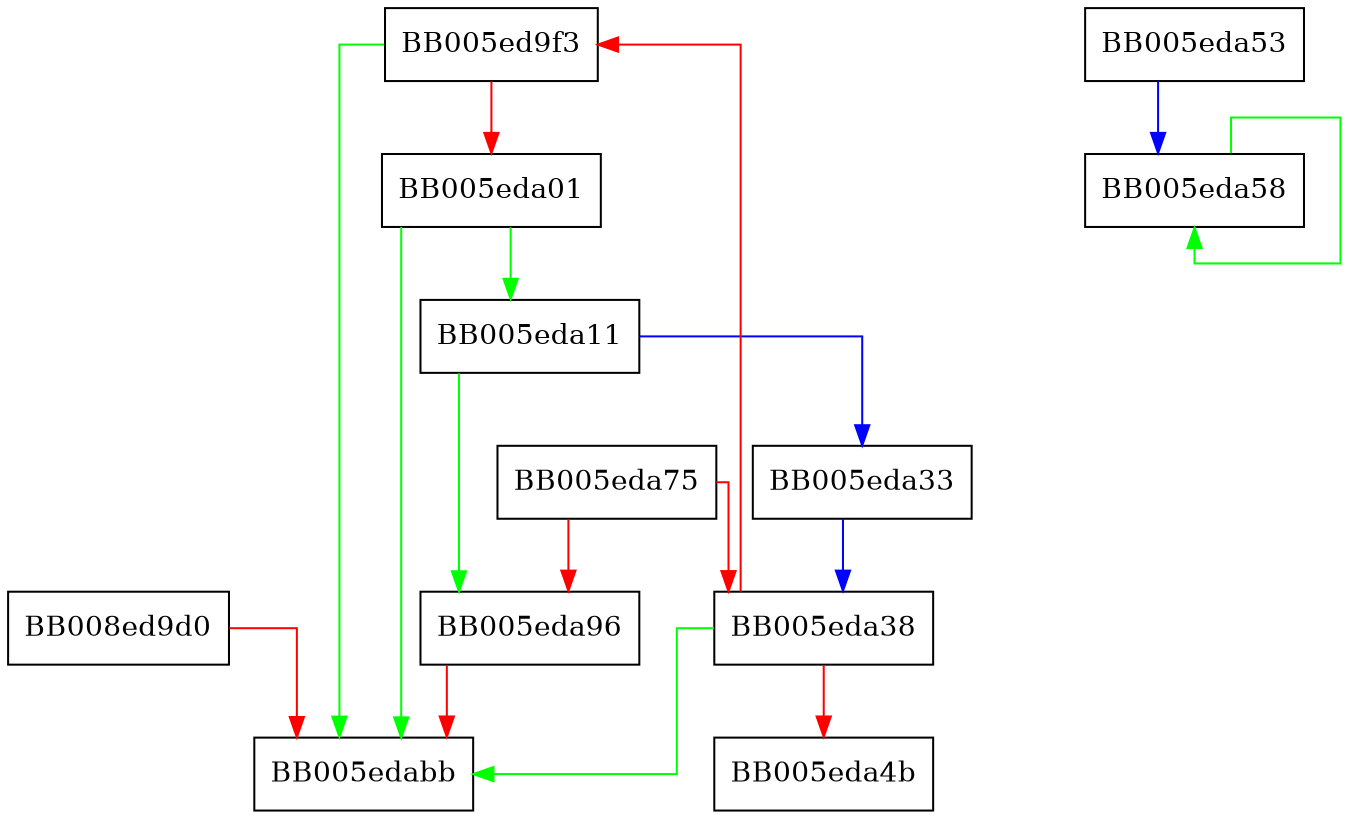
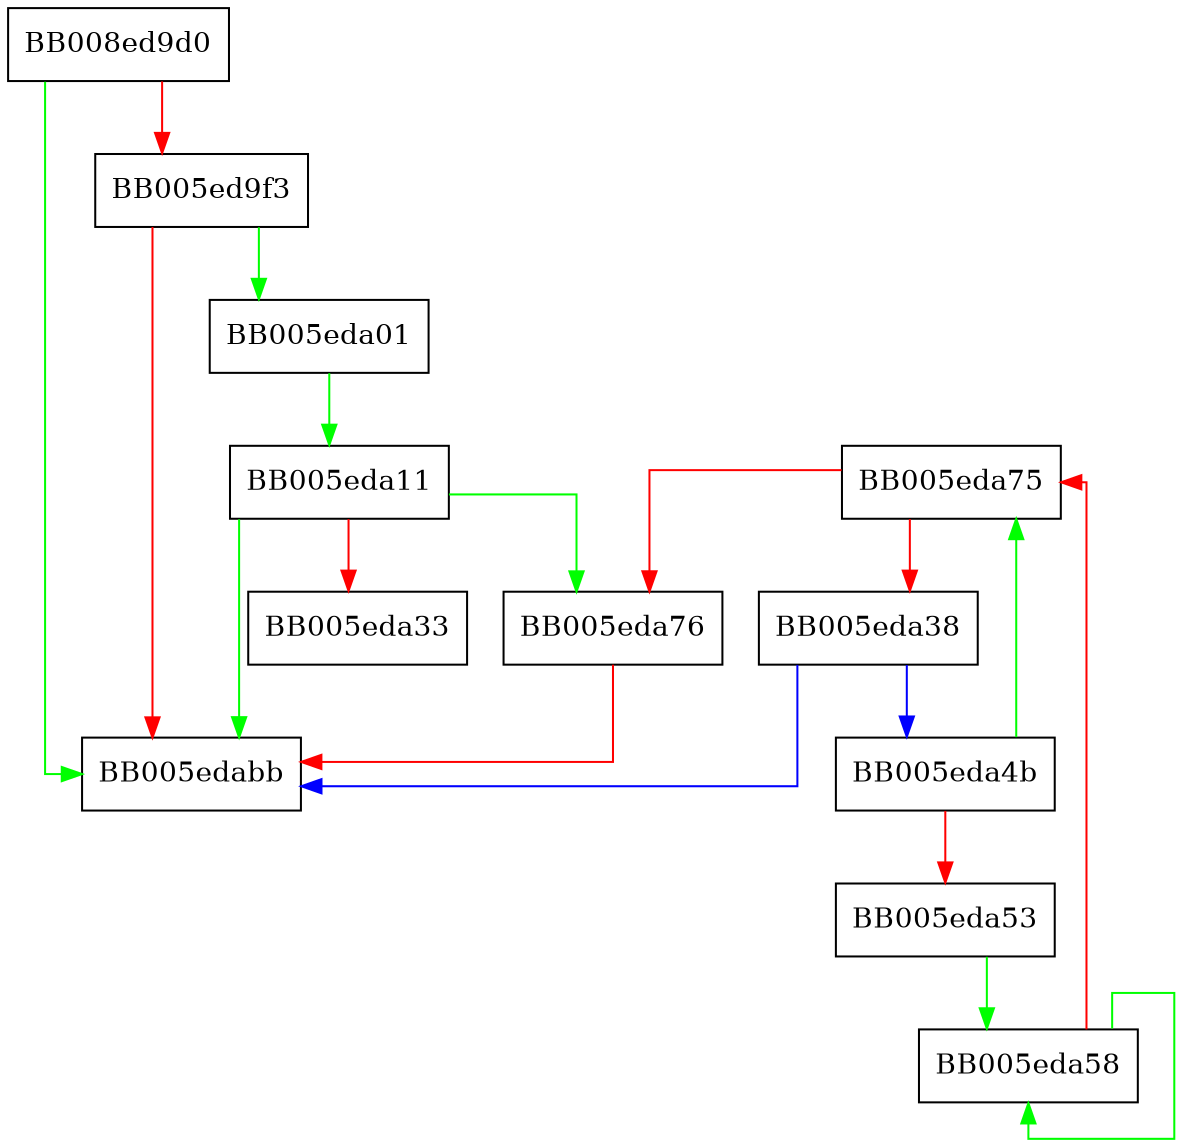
(491, 107) -> (259, 253)
(1158, 107) -> (987, 983)
(741, 257) -> (162, 107)
(795, 336) -> (349, 545)
(339, 358) -> (152, 472)
(401, 472) -> (239, 618)
(843, 545) -> none
(530, 628) -> (613, 628)
none -> (1016, 638)
(297, 639) -> (45, 436)
(824, 691) -> (907, 691)
none -> (1086, 753)
(677, 774) -> (620, 786)
none -> (945, 837)
